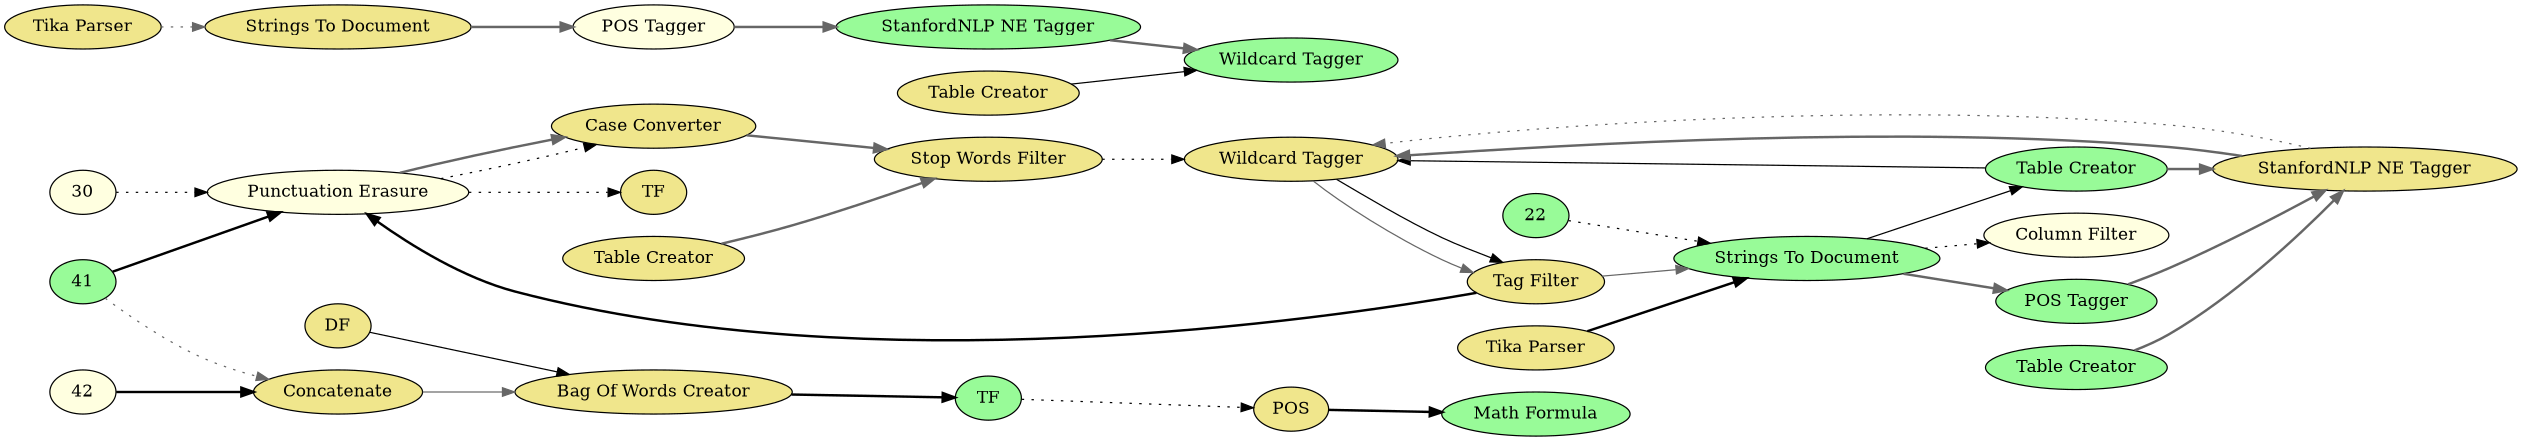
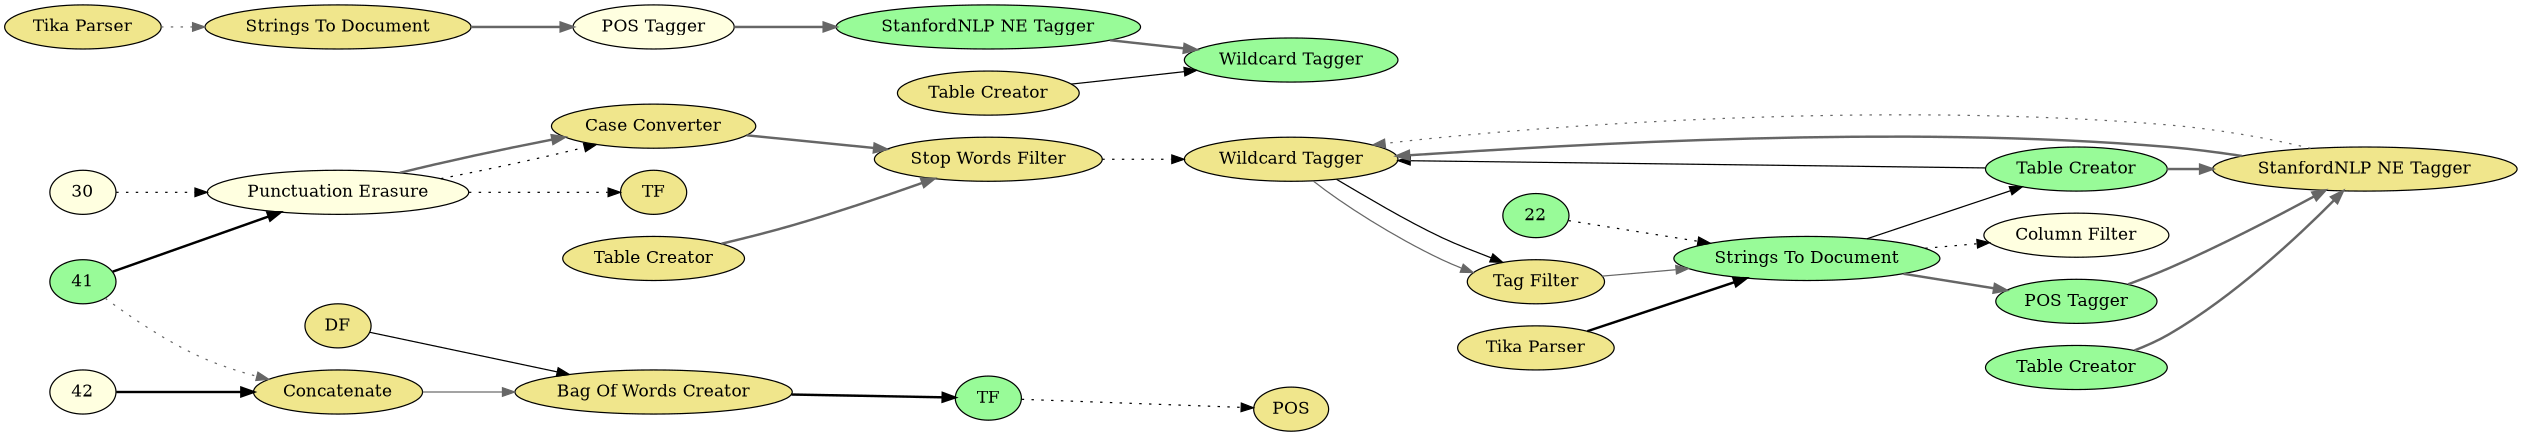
(917, 340) -> none
(1536, 414) -> none
